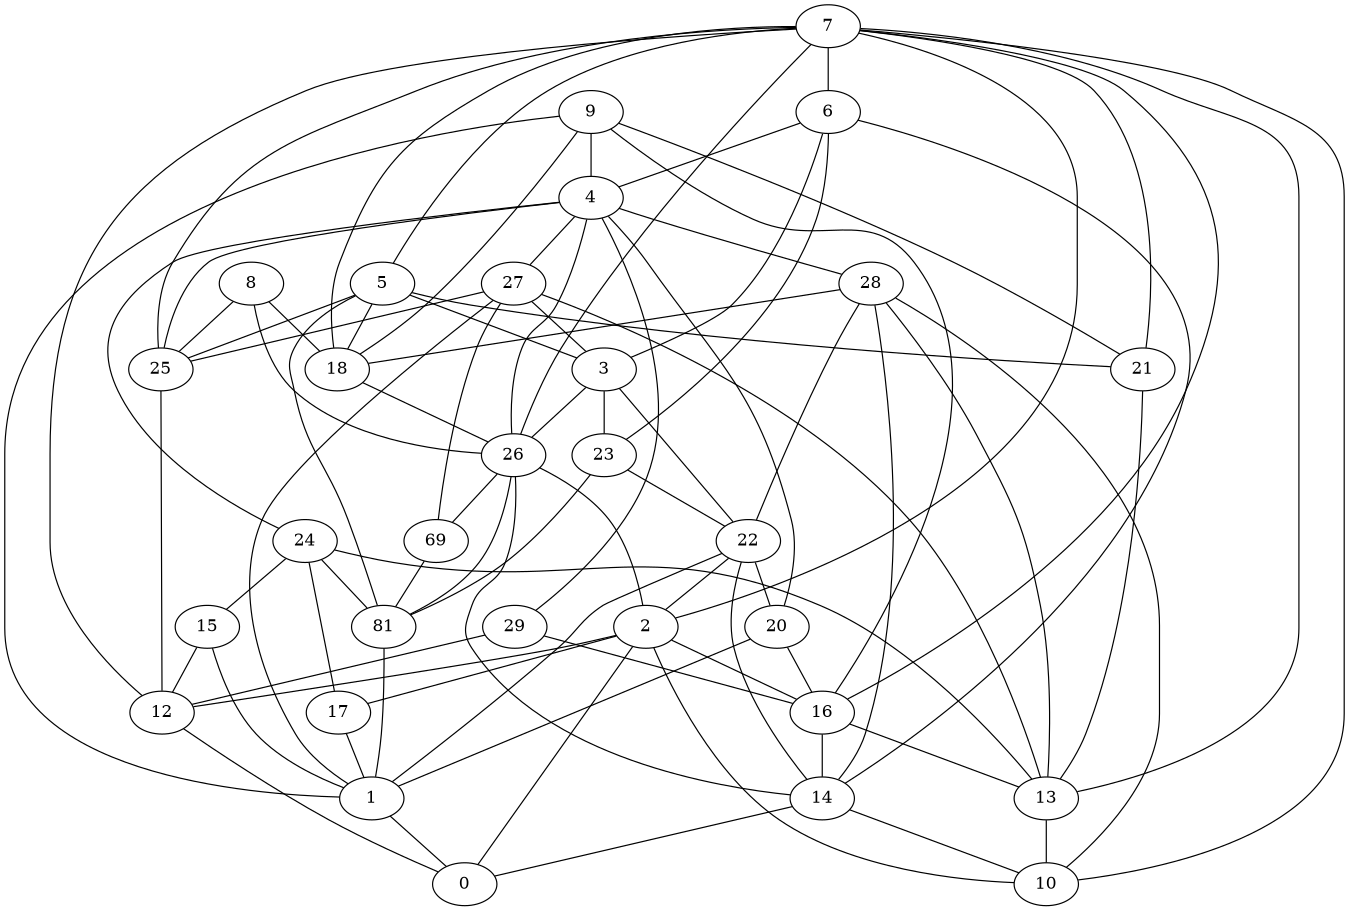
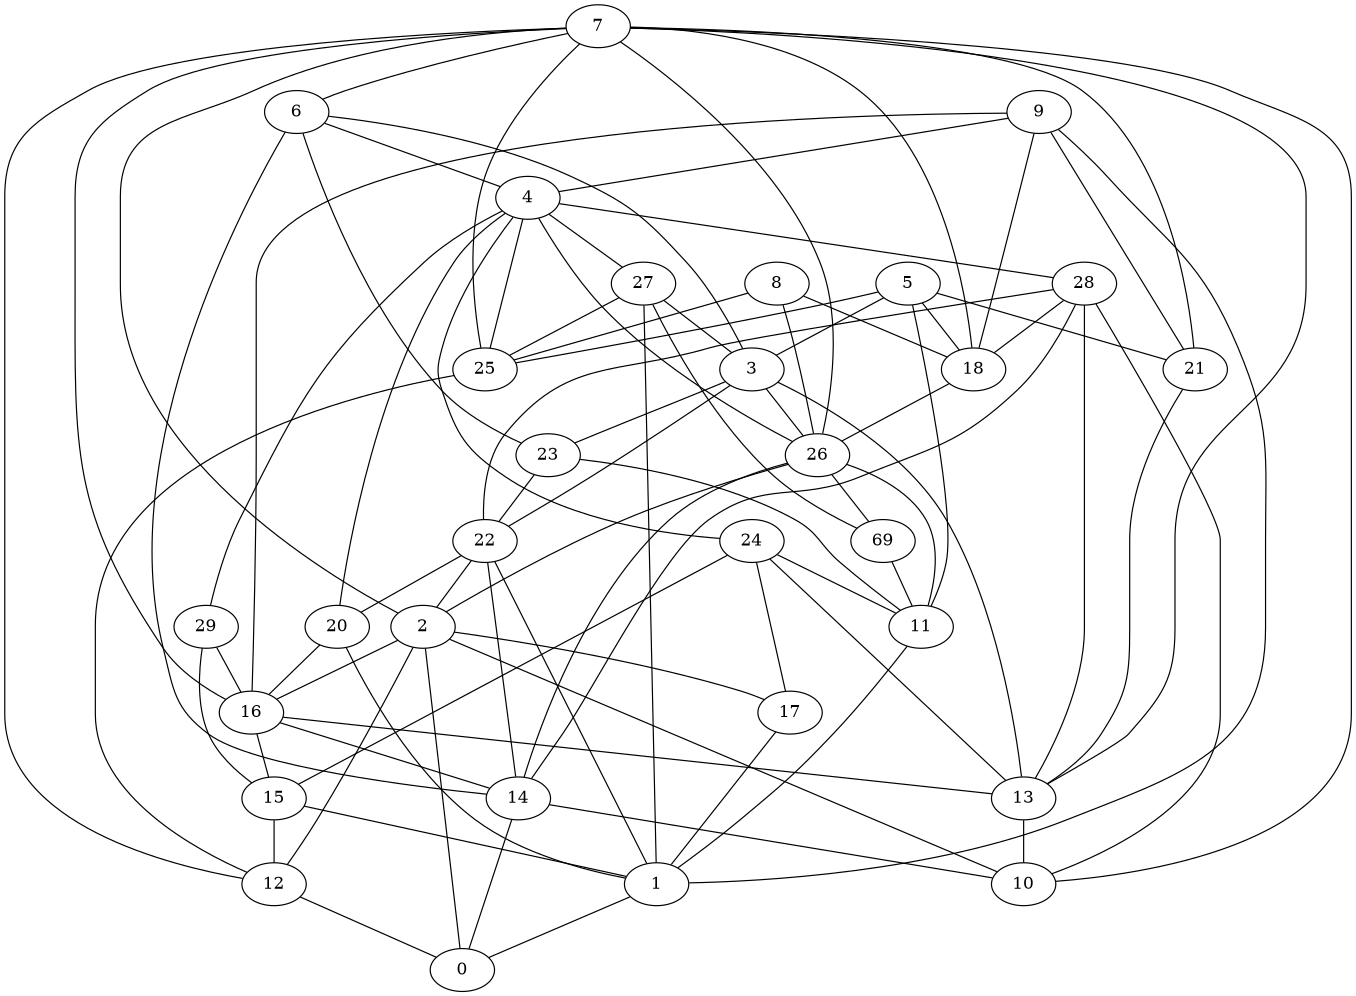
(559, 85) -> none
(858, 470) -> (958, 542)
(384, 627) -> (921, 627)
(339, 670) -> (204, 720)
none -> (261, 748)
